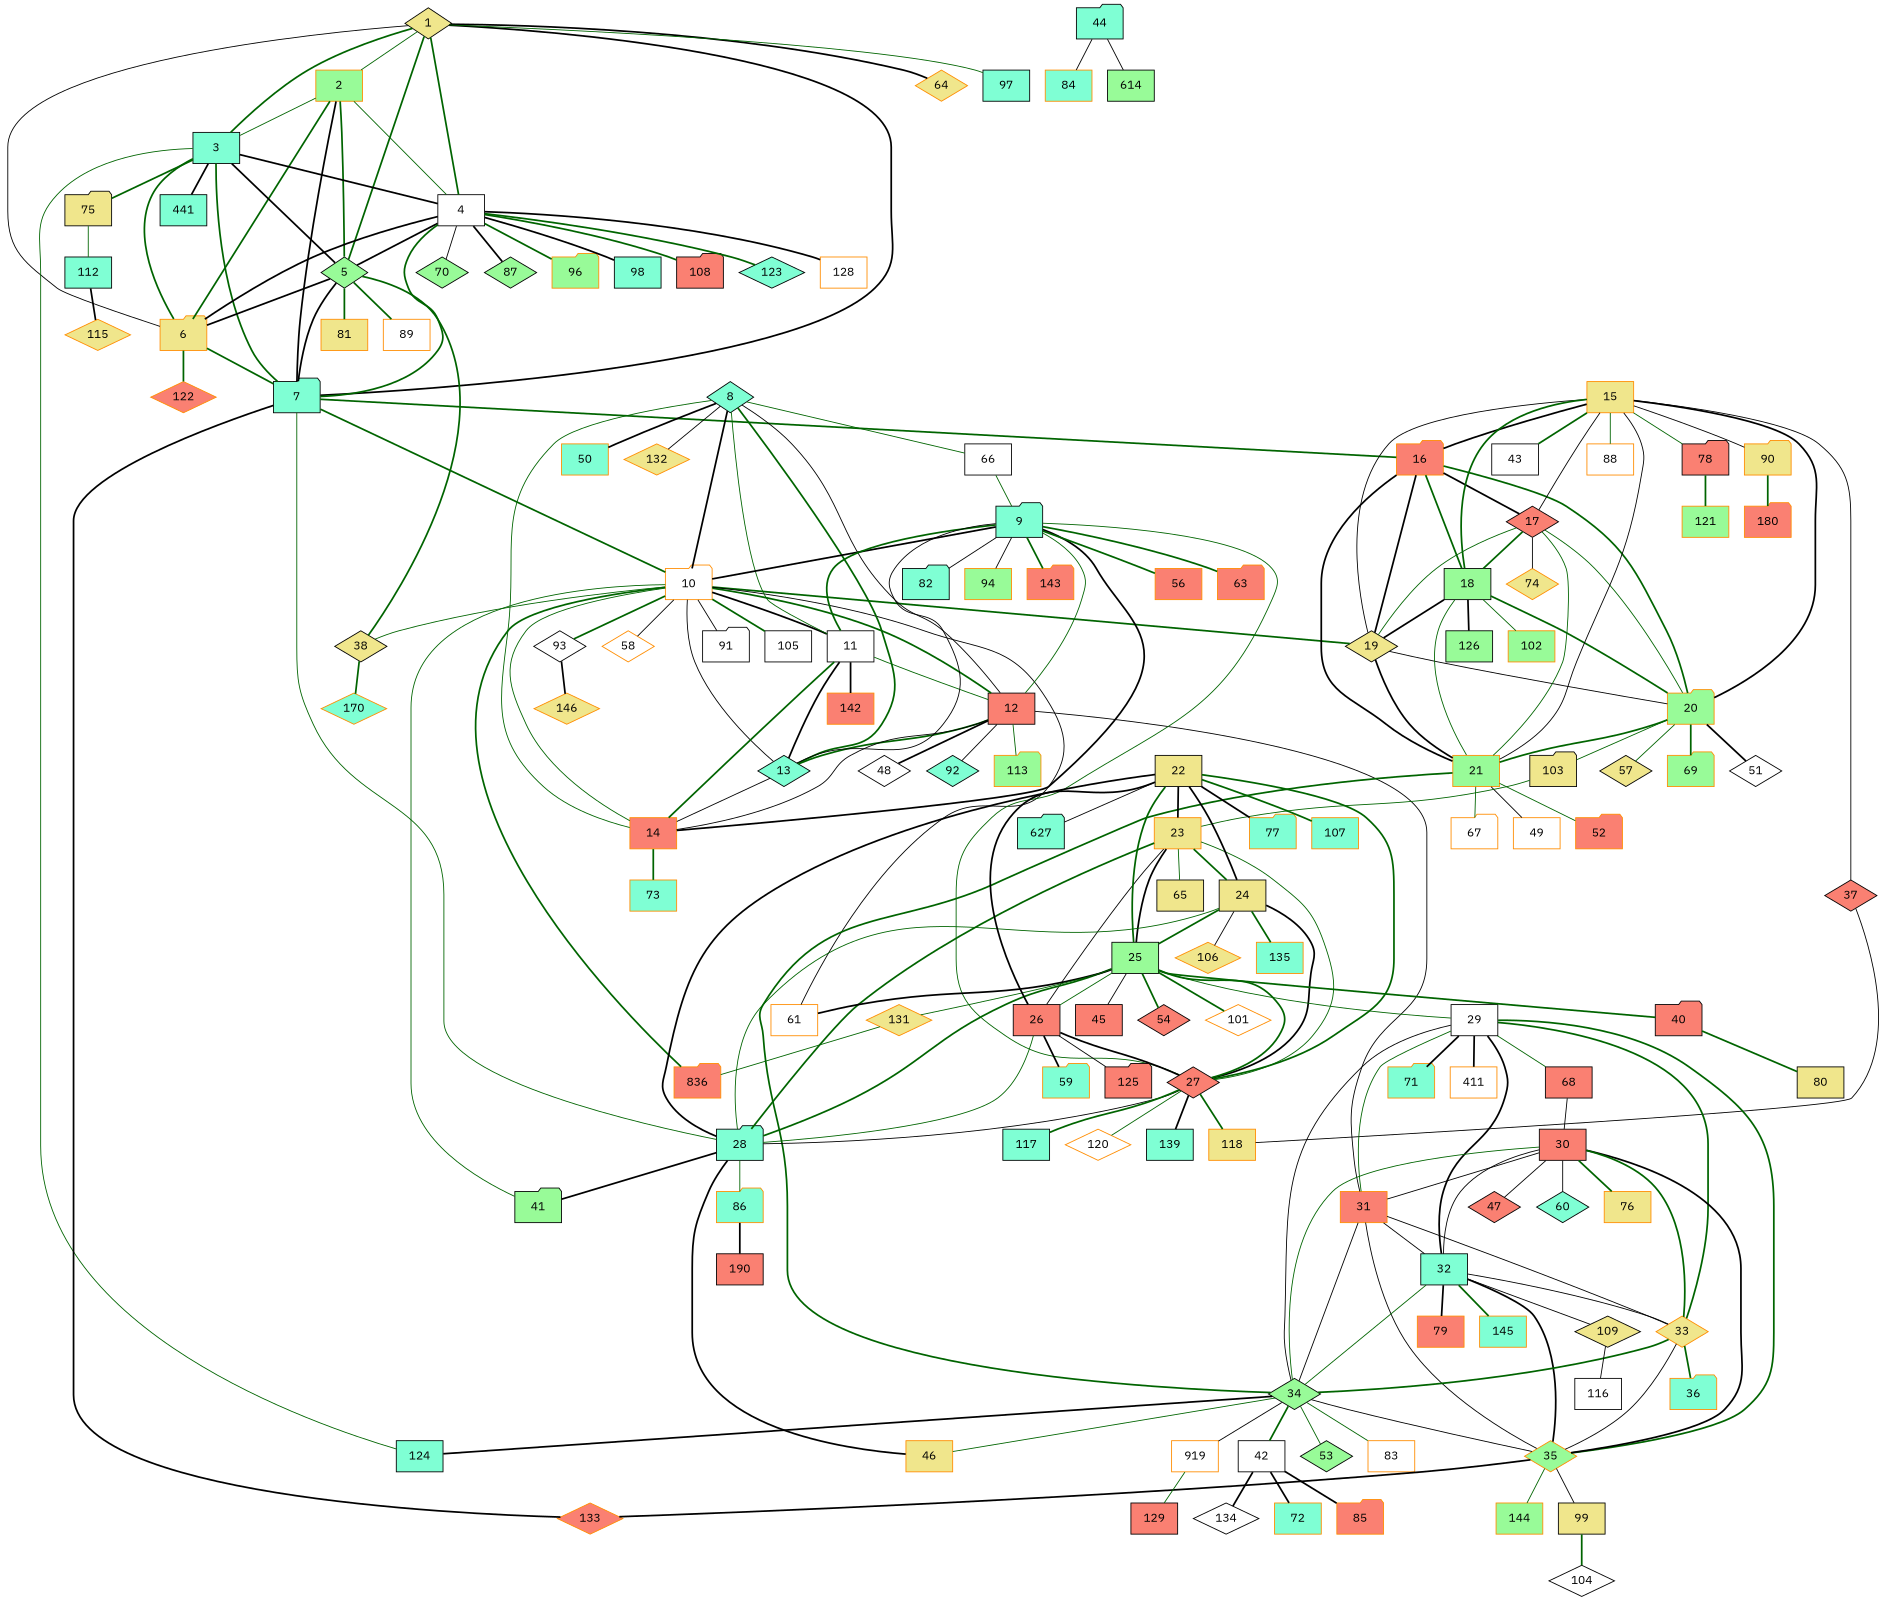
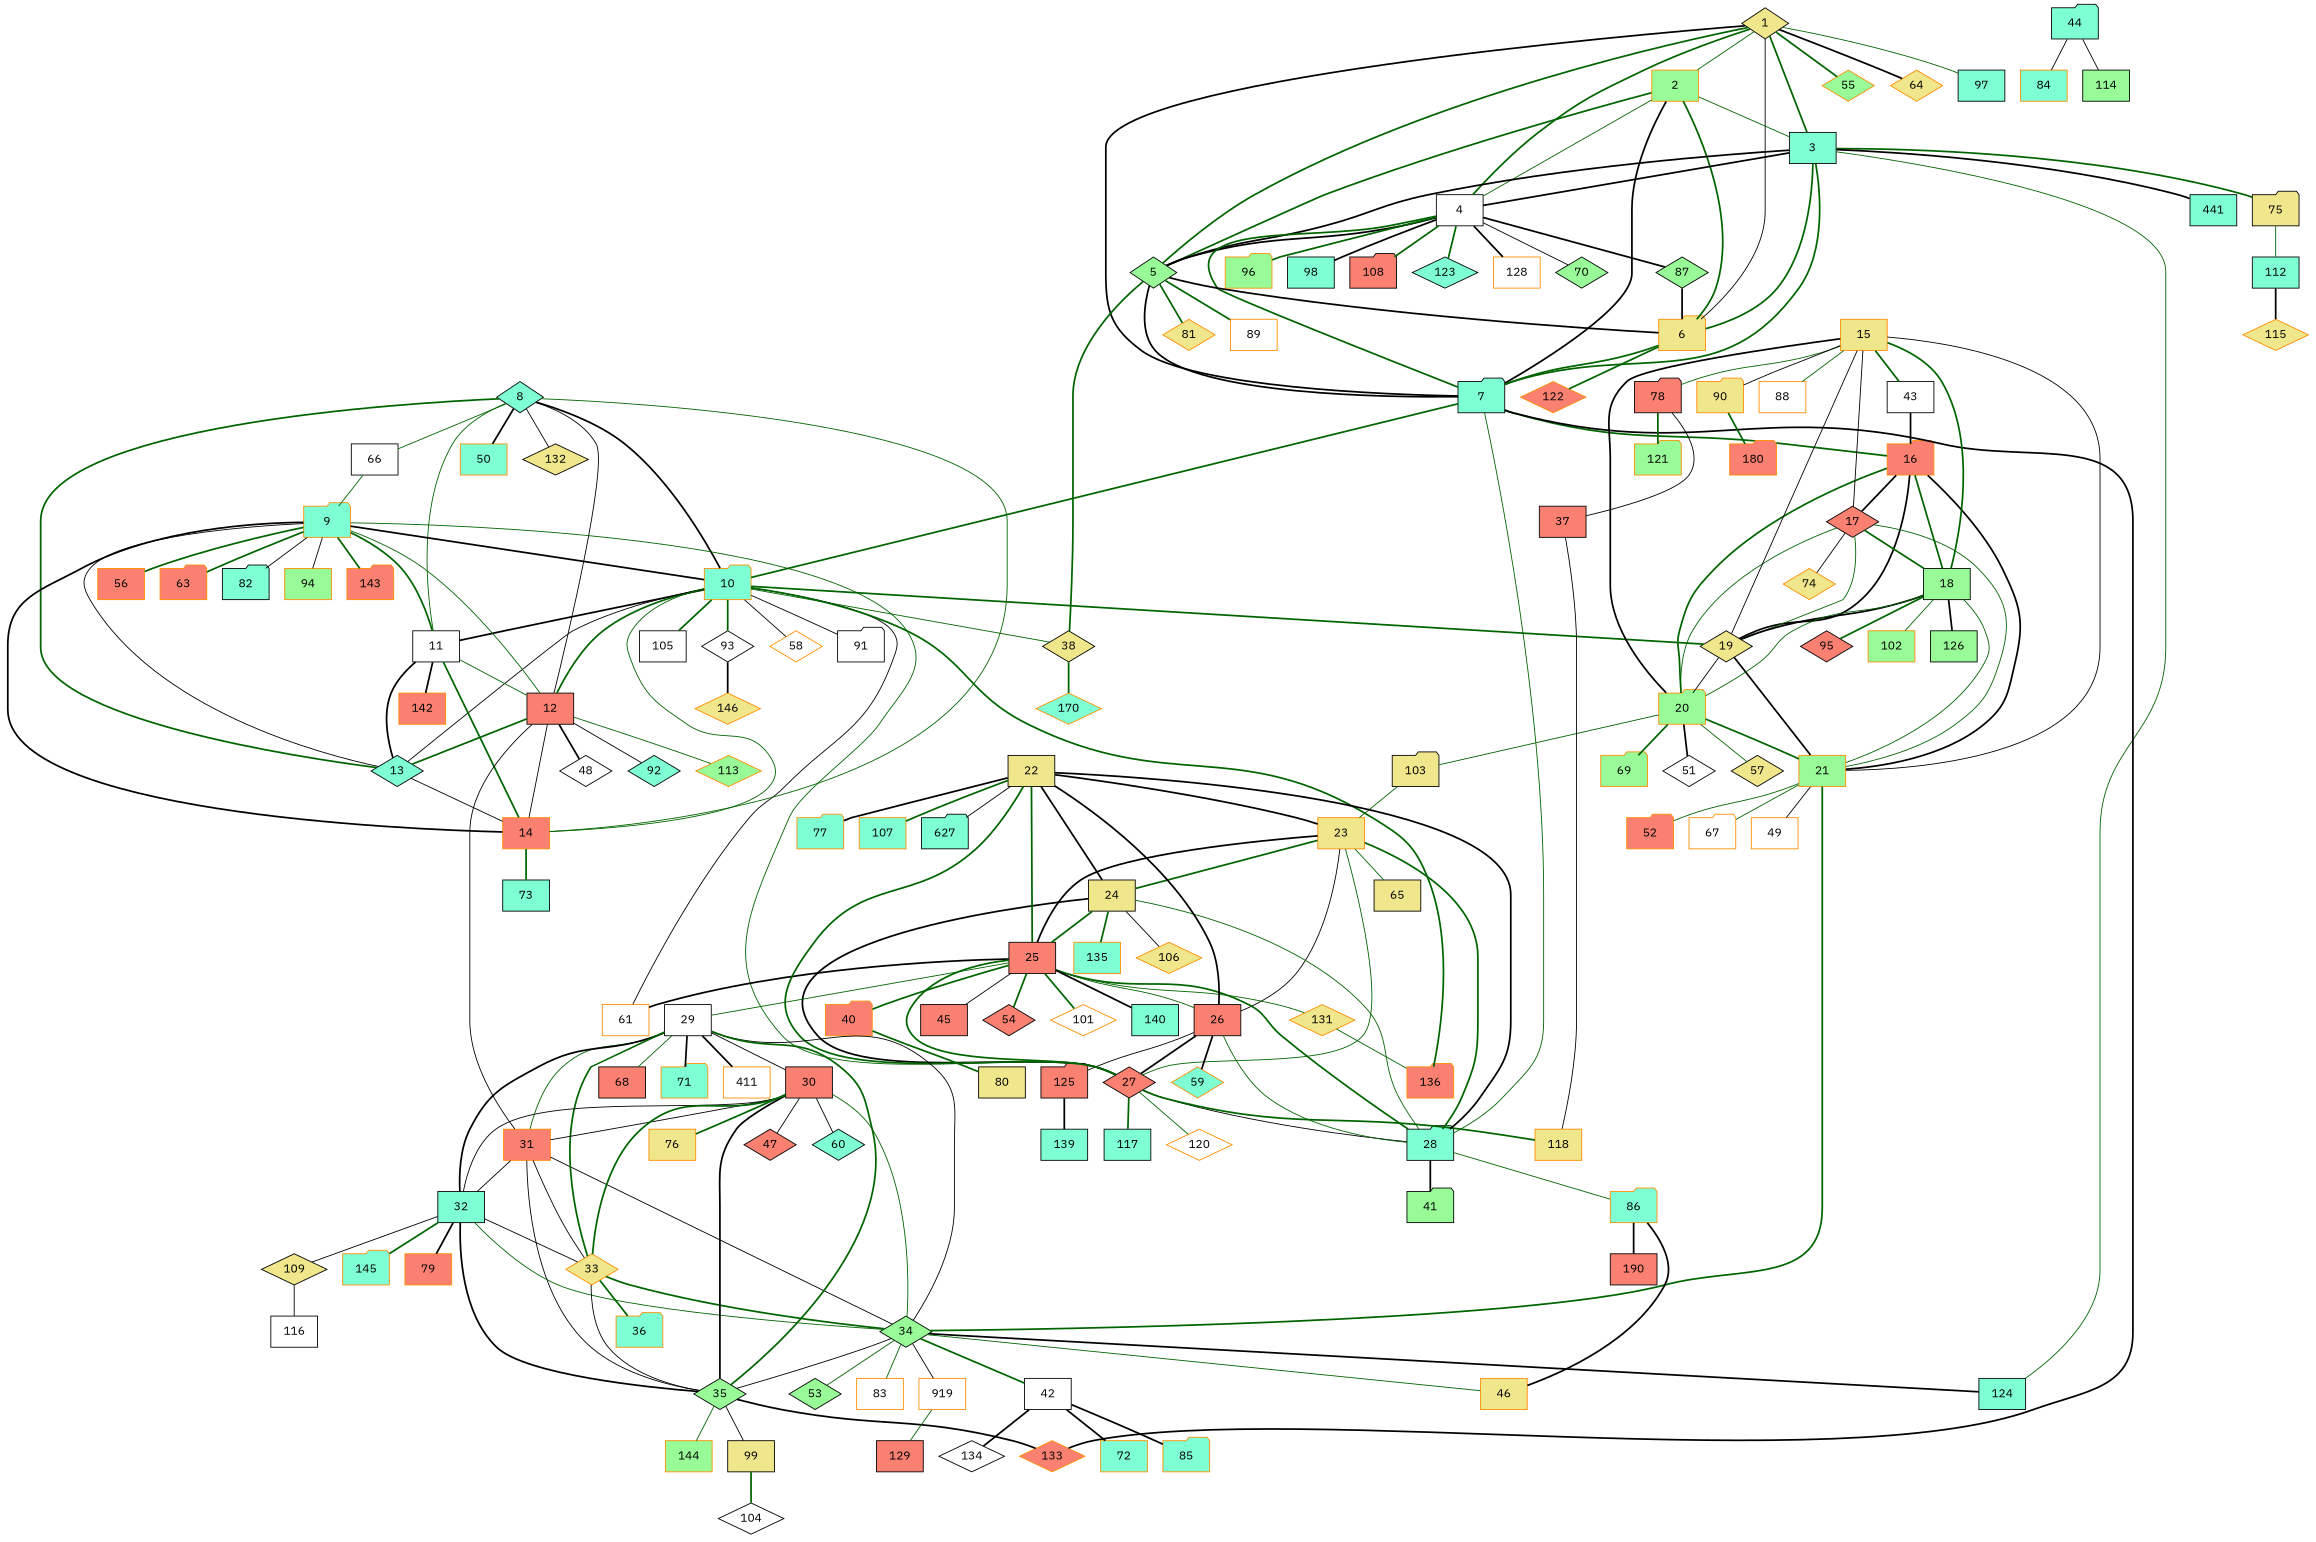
(1131, 86) -> (2106, 86)
none -> (1848, 86)
(316, 256) -> (1682, 304)
(344, 335) -> (1189, 335)
(1518, 424) -> (1911, 428)
(657, 459) -> (556, 459)
(1019, 522) -> (327, 522)
(1705, 522) -> (1658, 459)
(1851, 561) -> (1672, 488)
(689, 584) -> (728, 584)
(1577, 639) -> (1799, 628)
none -> (1827, 646)
(1018, 771) -> (729, 771)
(411, 800) -> none
(653, 896) -> (526, 896)
(1851, 896) -> (1563, 522)
(1135, 958) -> (1032, 958)
none -> (1155, 1020)
(1679, 1020) -> (849, 1020)
(697, 1082) -> (1430, 1082)
(1066, 1082) -> (1198, 1082)
(1182, 1112) -> (1064, 1114)
(1566, 1114) -> (748, 1051)
(1503, 1332) -> (366, 1269)
(705, 1374) -> (1632, 1326)
(1551, 1456) -> (720, 1394)
(1360, 1519) -> (1186, 1456)
